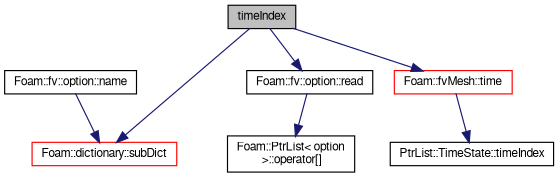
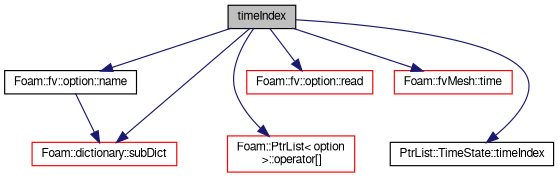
none -> (172, 48)
(310, 82) -> (310, 82)
(303, 109) -> (234, 80)
(461, 112) -> (451, 39)
(291, 154) -> (291, 154)
